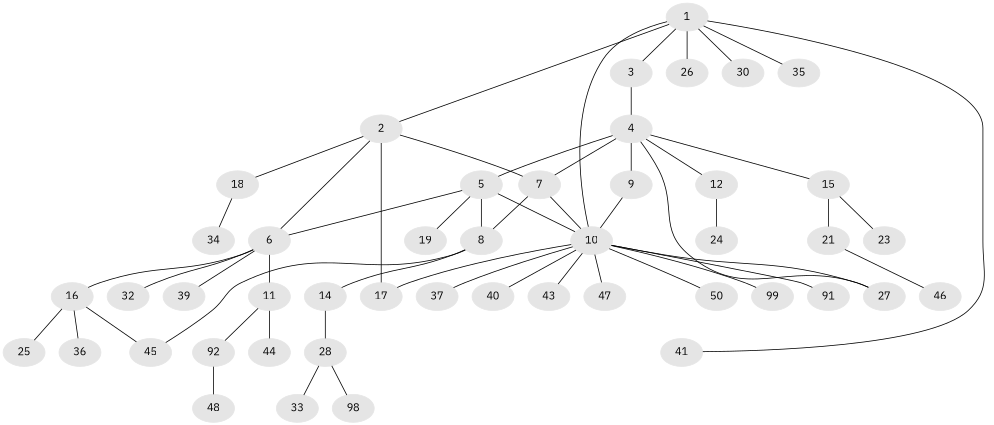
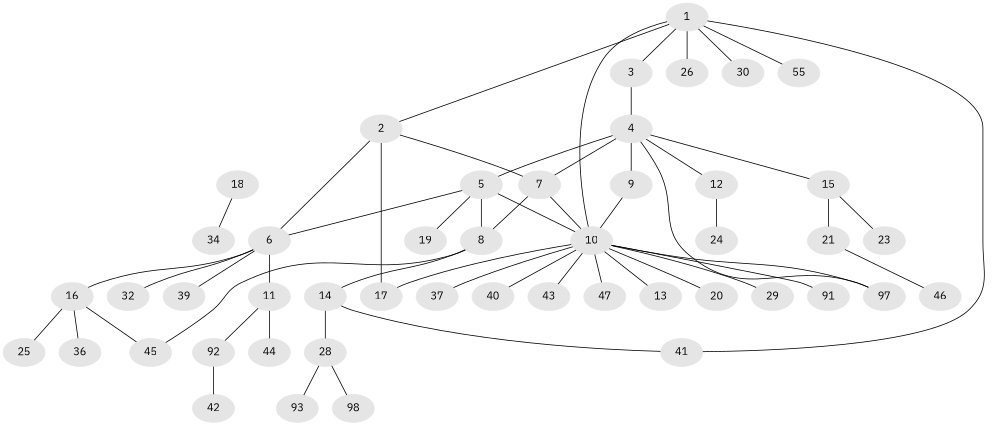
(799, 73) -> (799, 73)
(309, 157) -> none
none -> (661, 297)
(717, 297) -> (717, 297)
(773, 297) -> (773, 297)
(884, 297) -> (884, 297)
none -> (499, 339)
(214, 408) -> (214, 408)
(297, 408) -> (297, 408)
